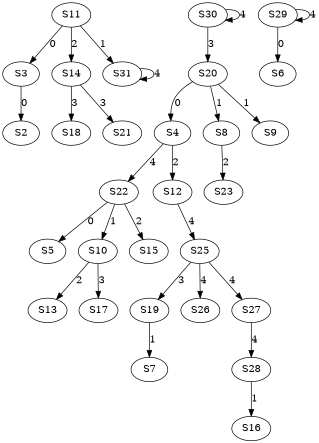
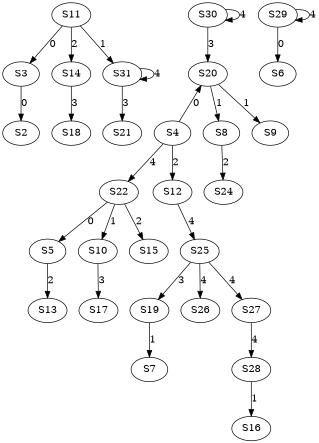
(177, 95) -> (188, 107)
(94, 101) -> (122, 100)
(223, 192) -> (223, 192)
(75, 278) -> (48, 277)
